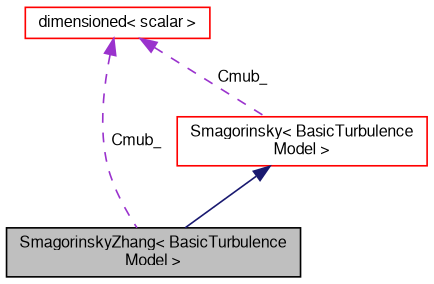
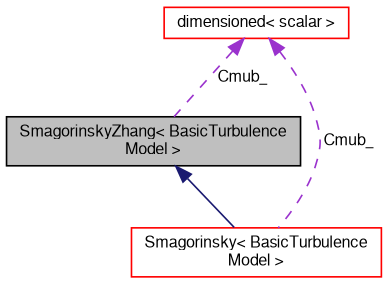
(221, 202) -> (211, 203)
